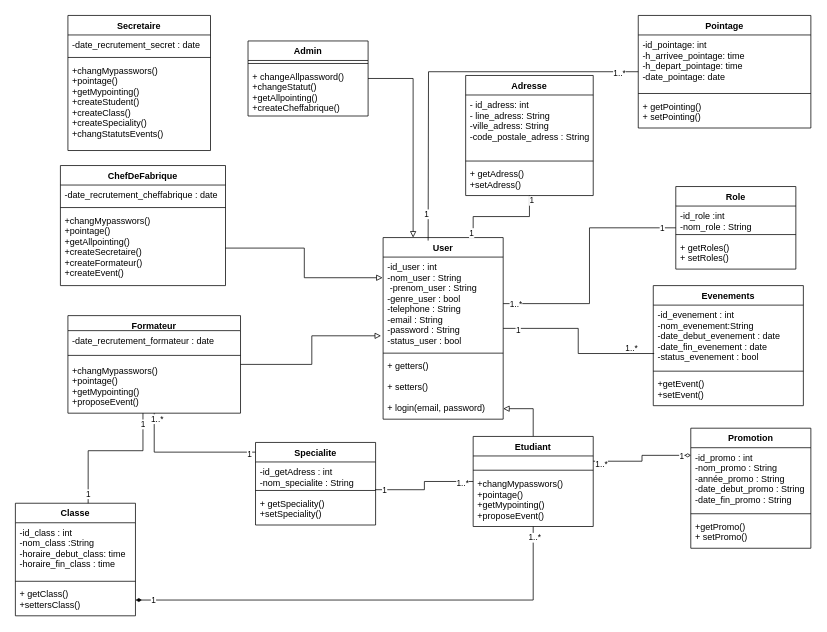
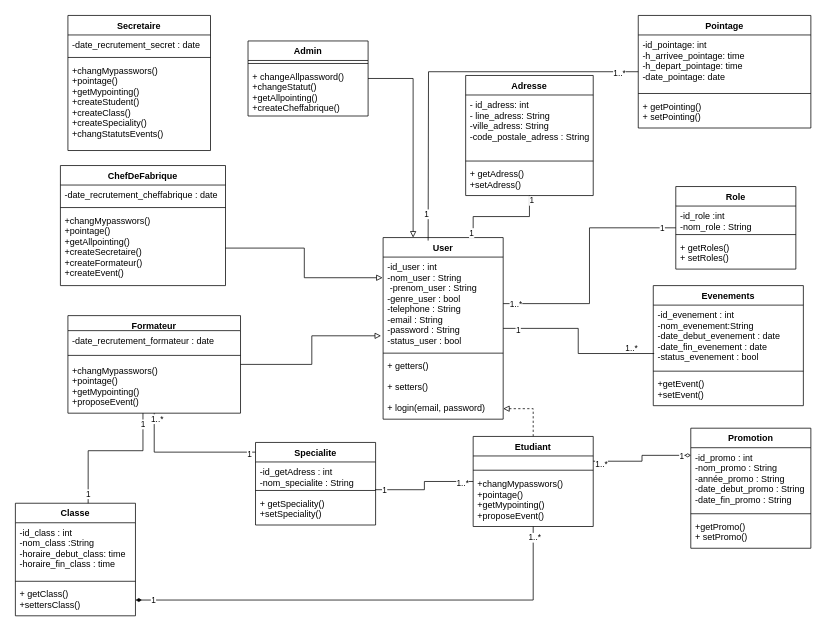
(533, 410) -> (533, 410)
